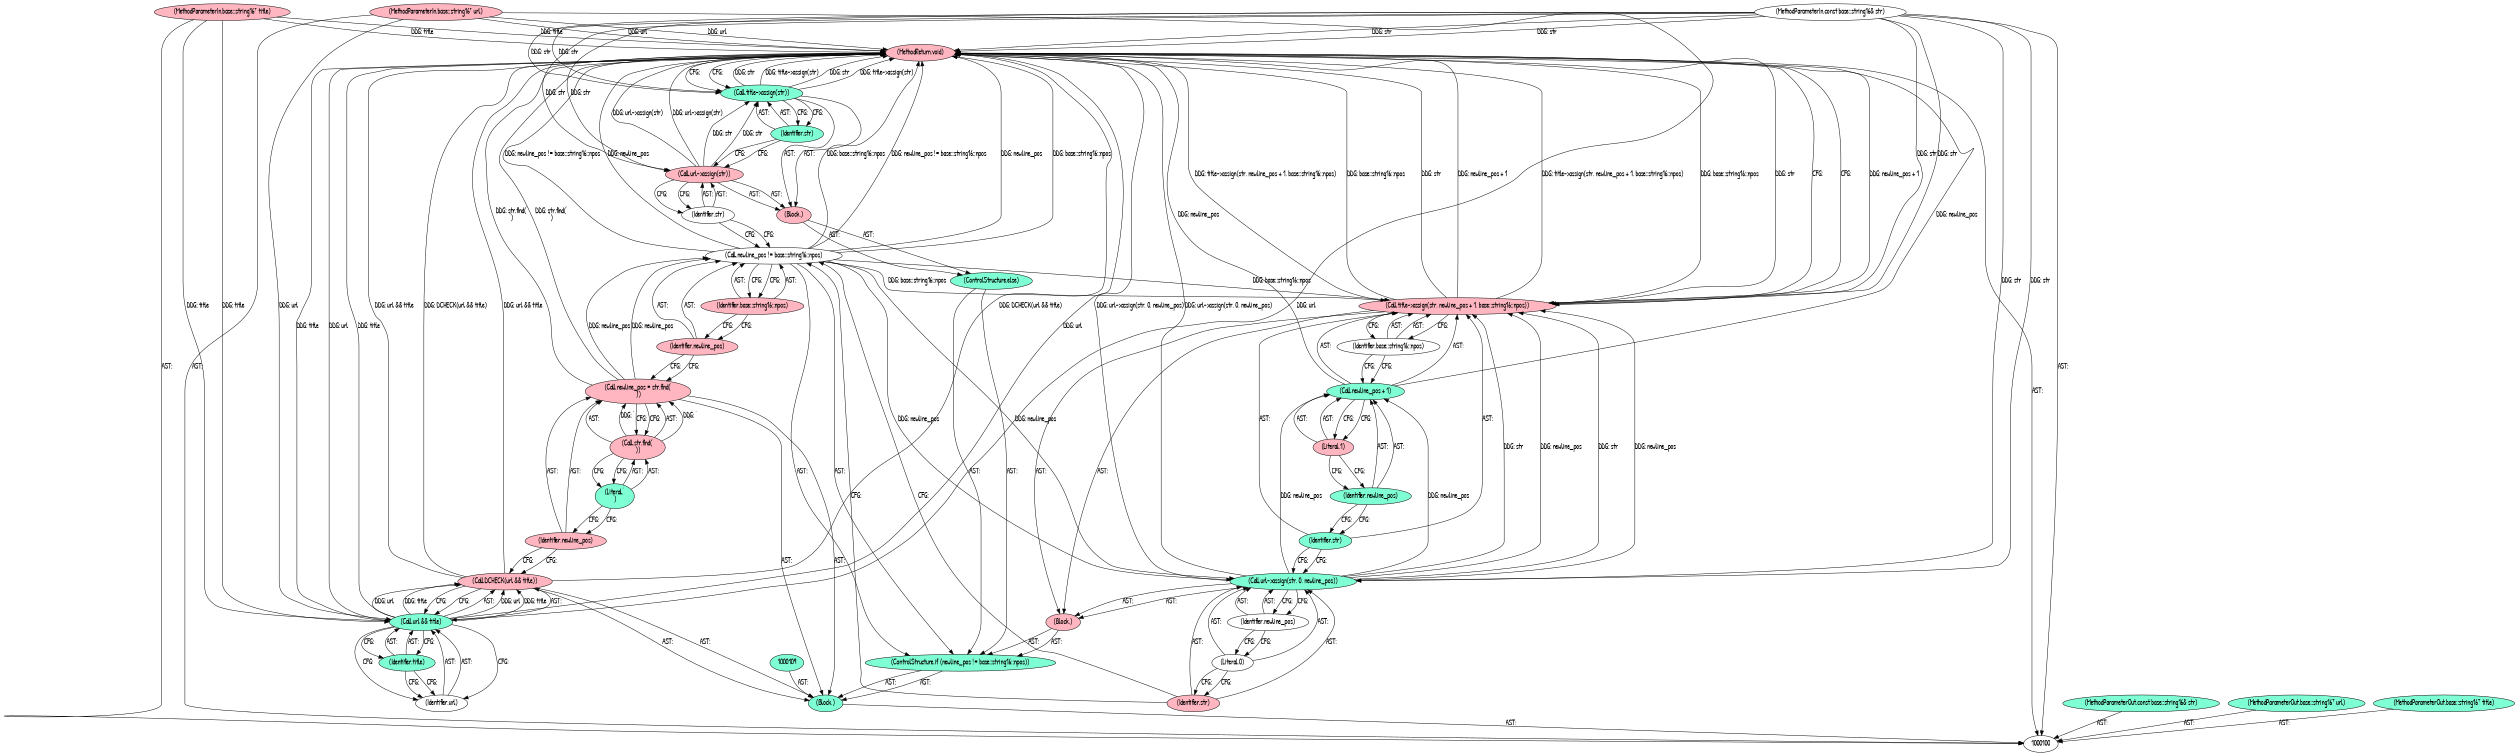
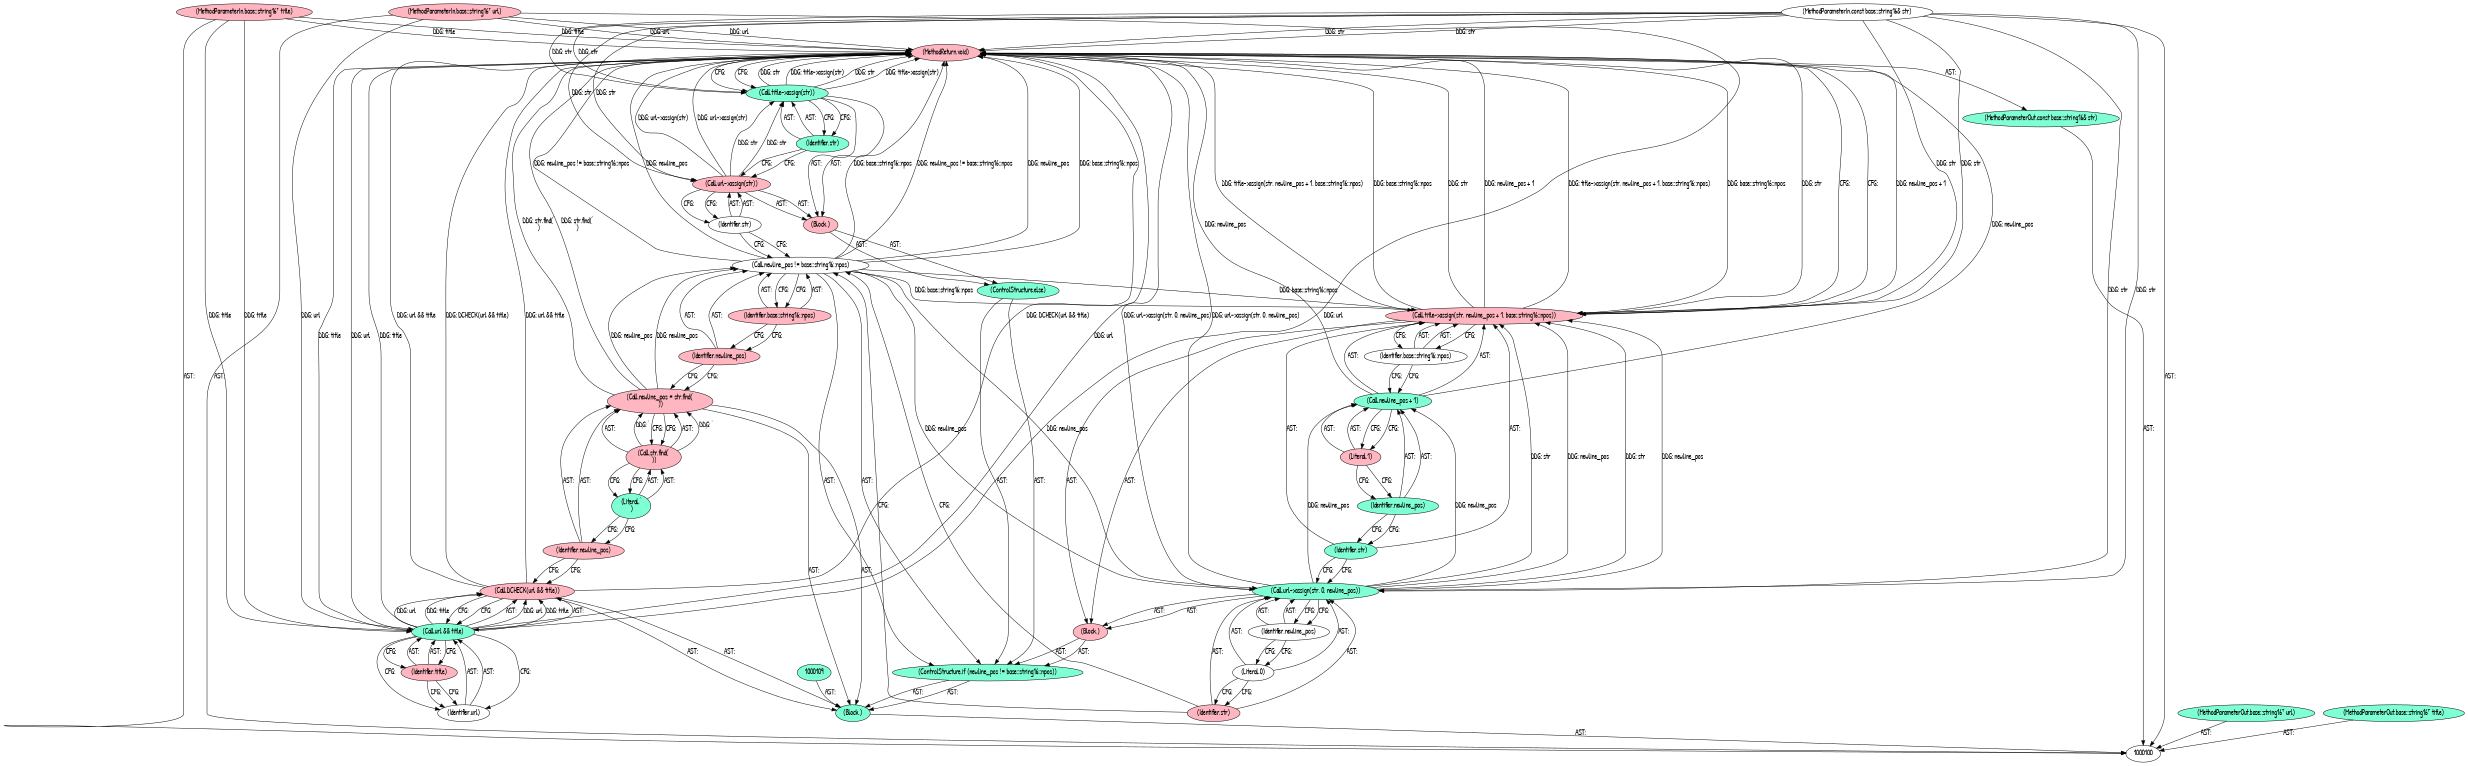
(1866, 70) -> (1505, 58)
(407, 663) -> (429, 673)
